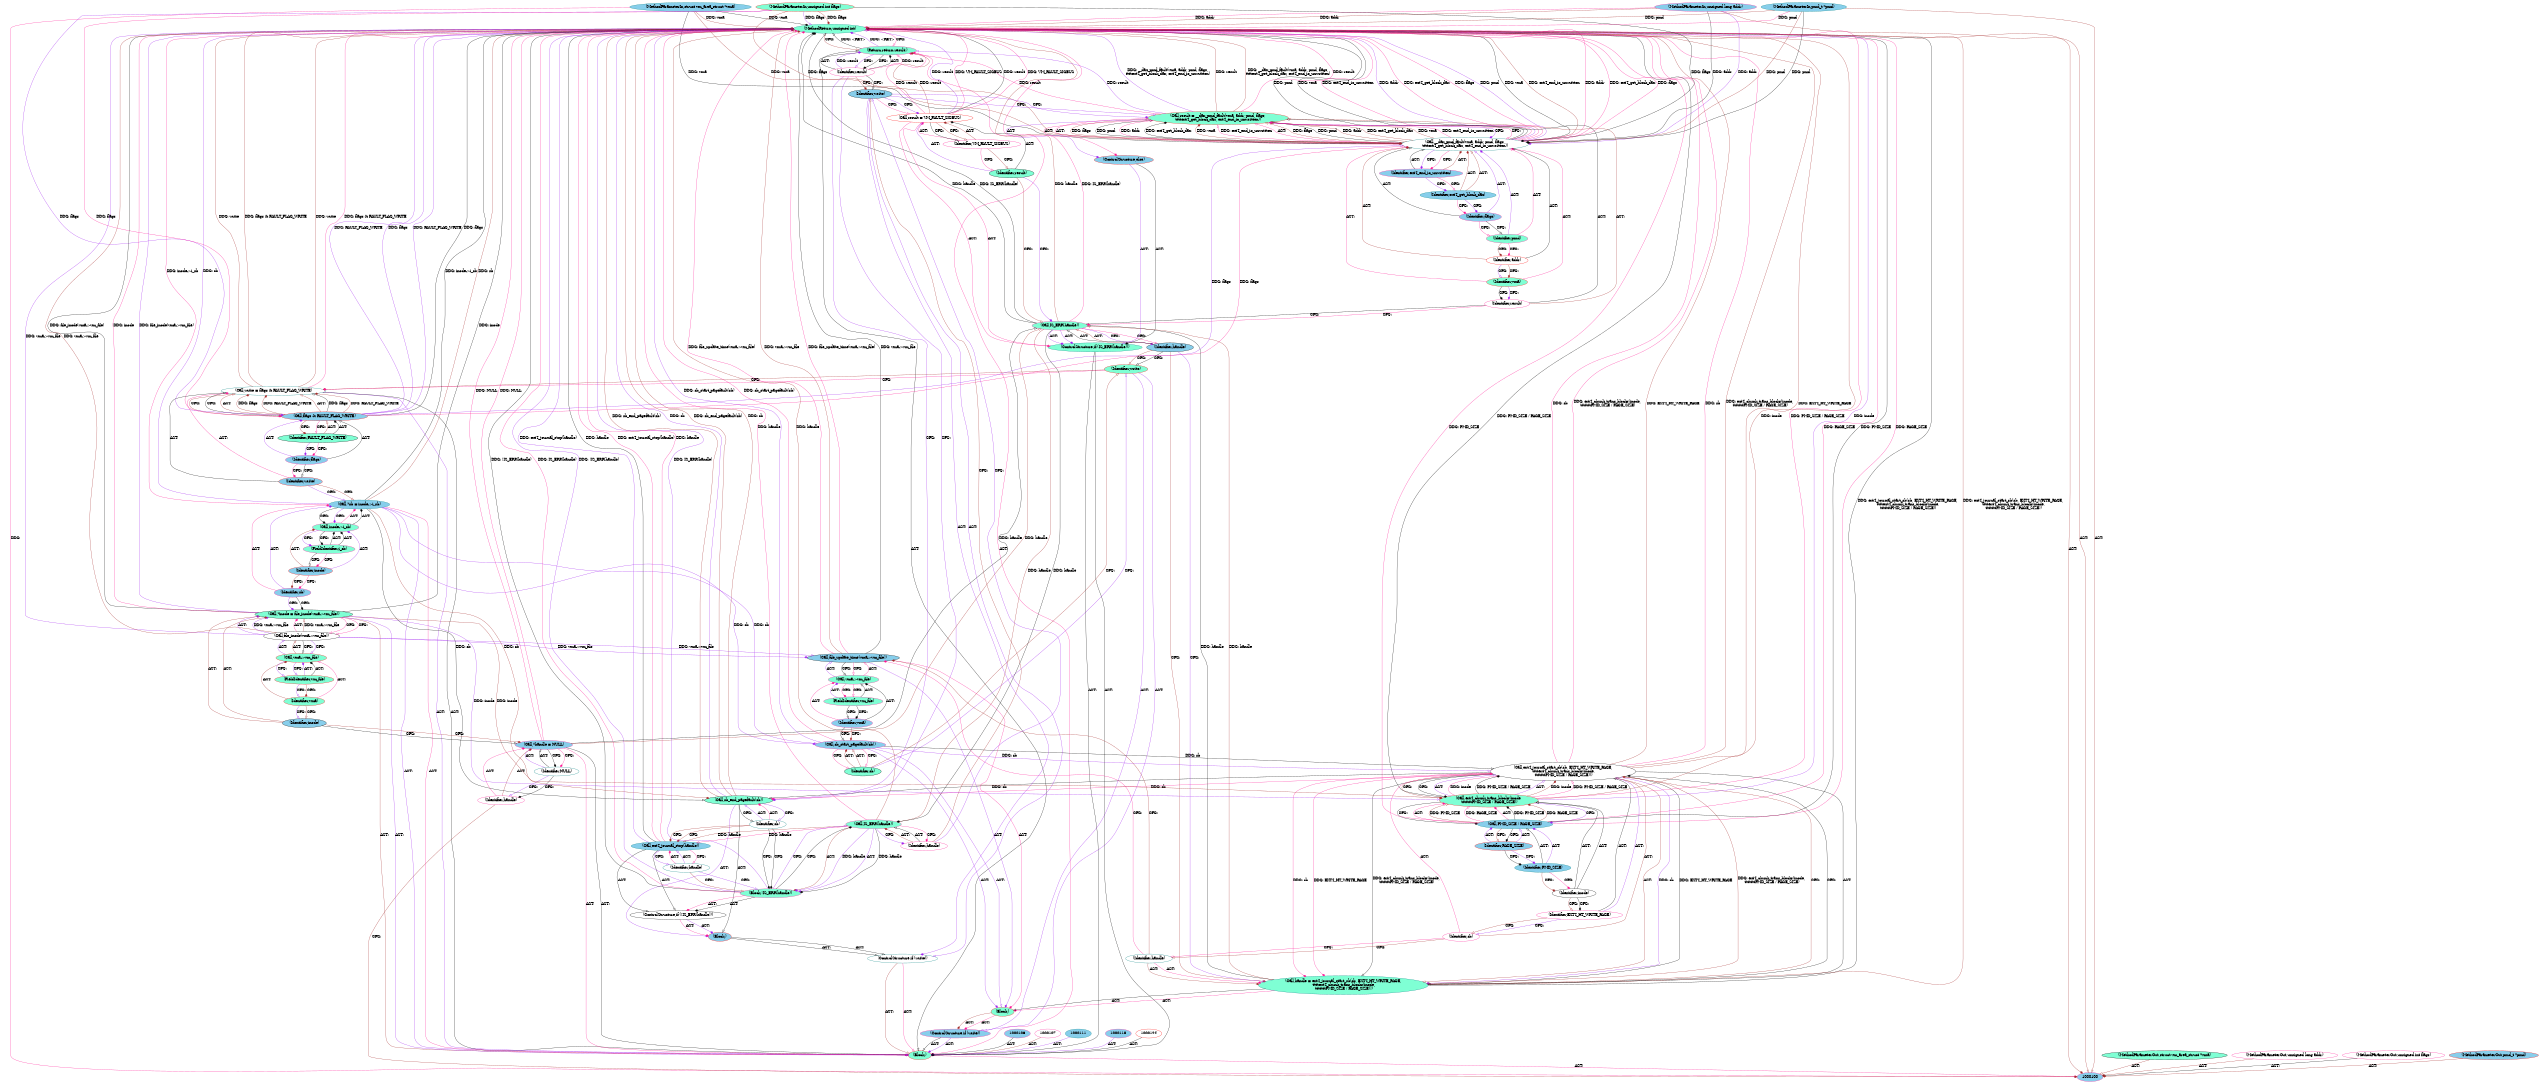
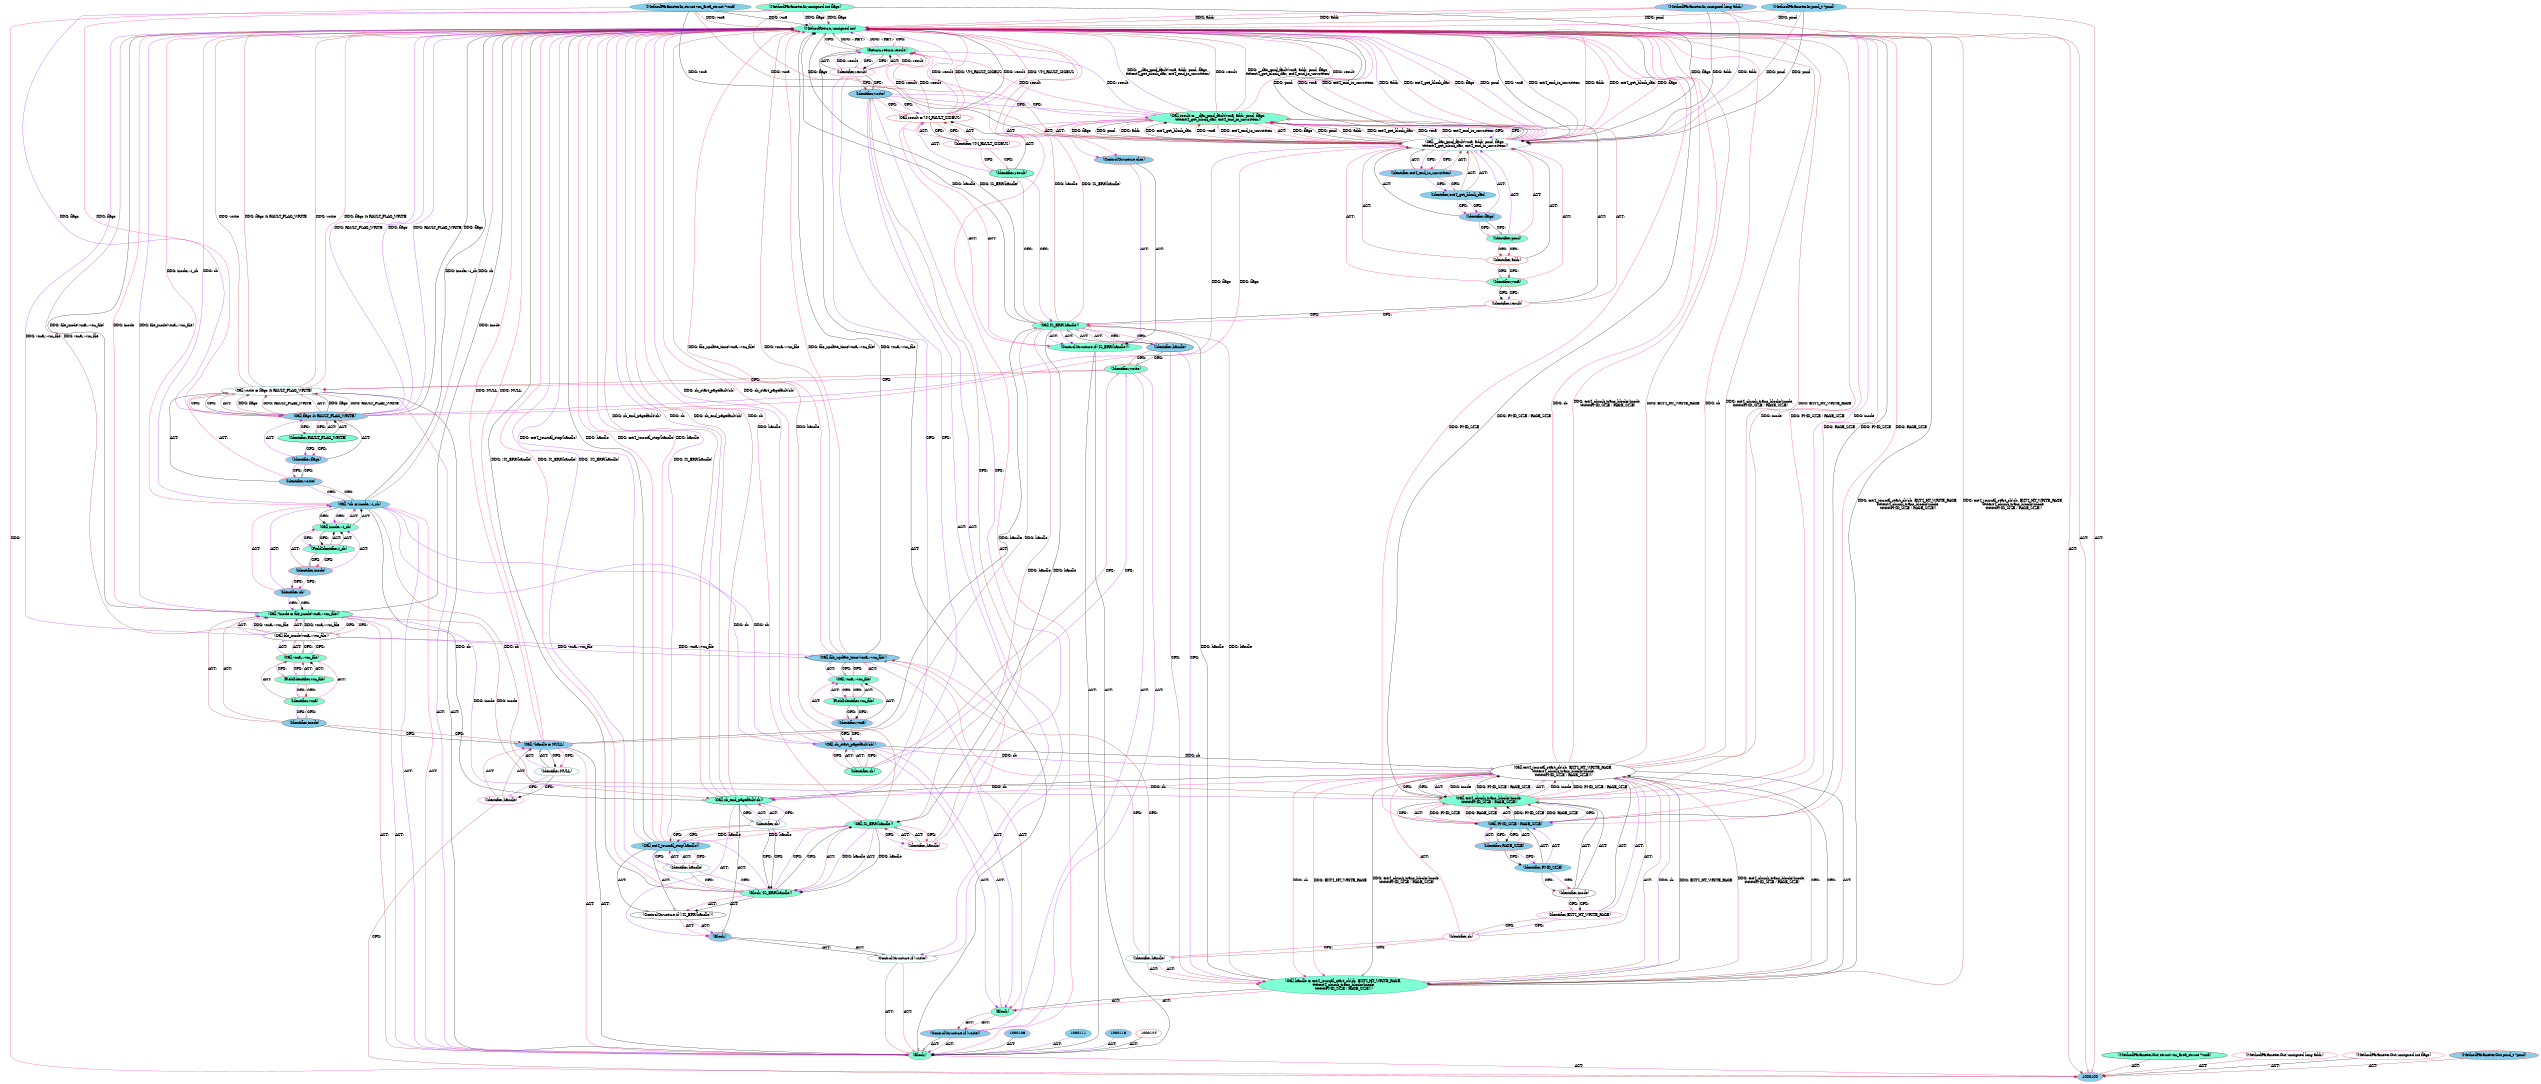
(1048, 1034) -> none
